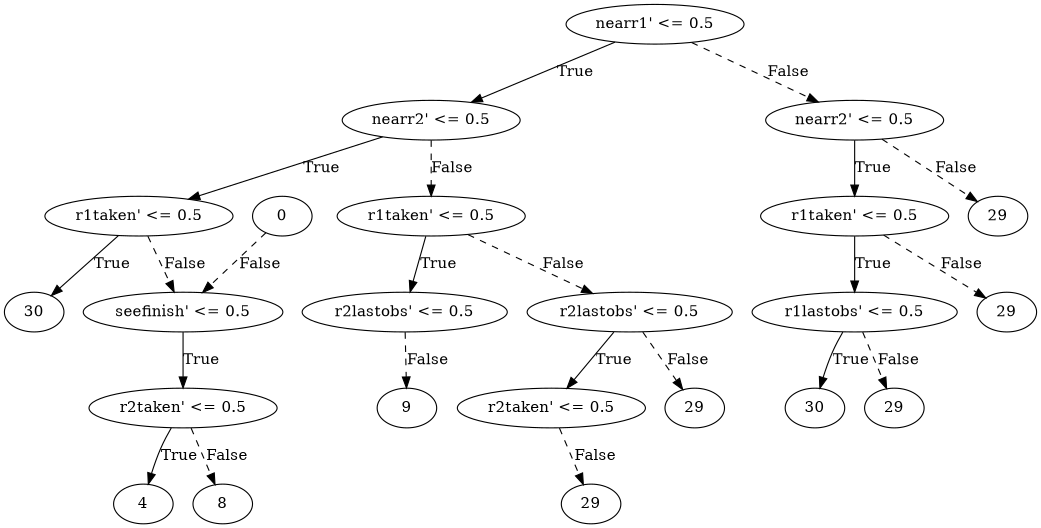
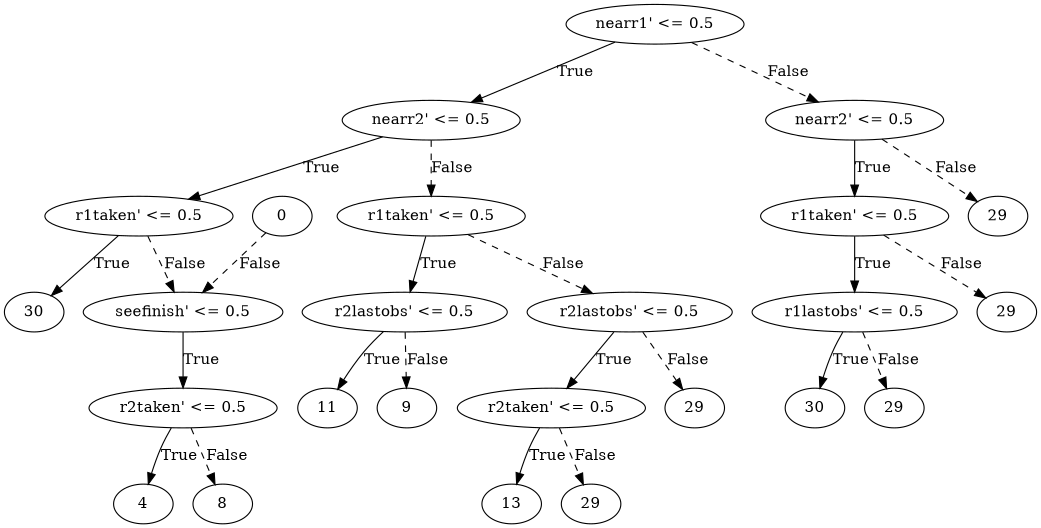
none -> (328, 408)
none -> (512, 504)
